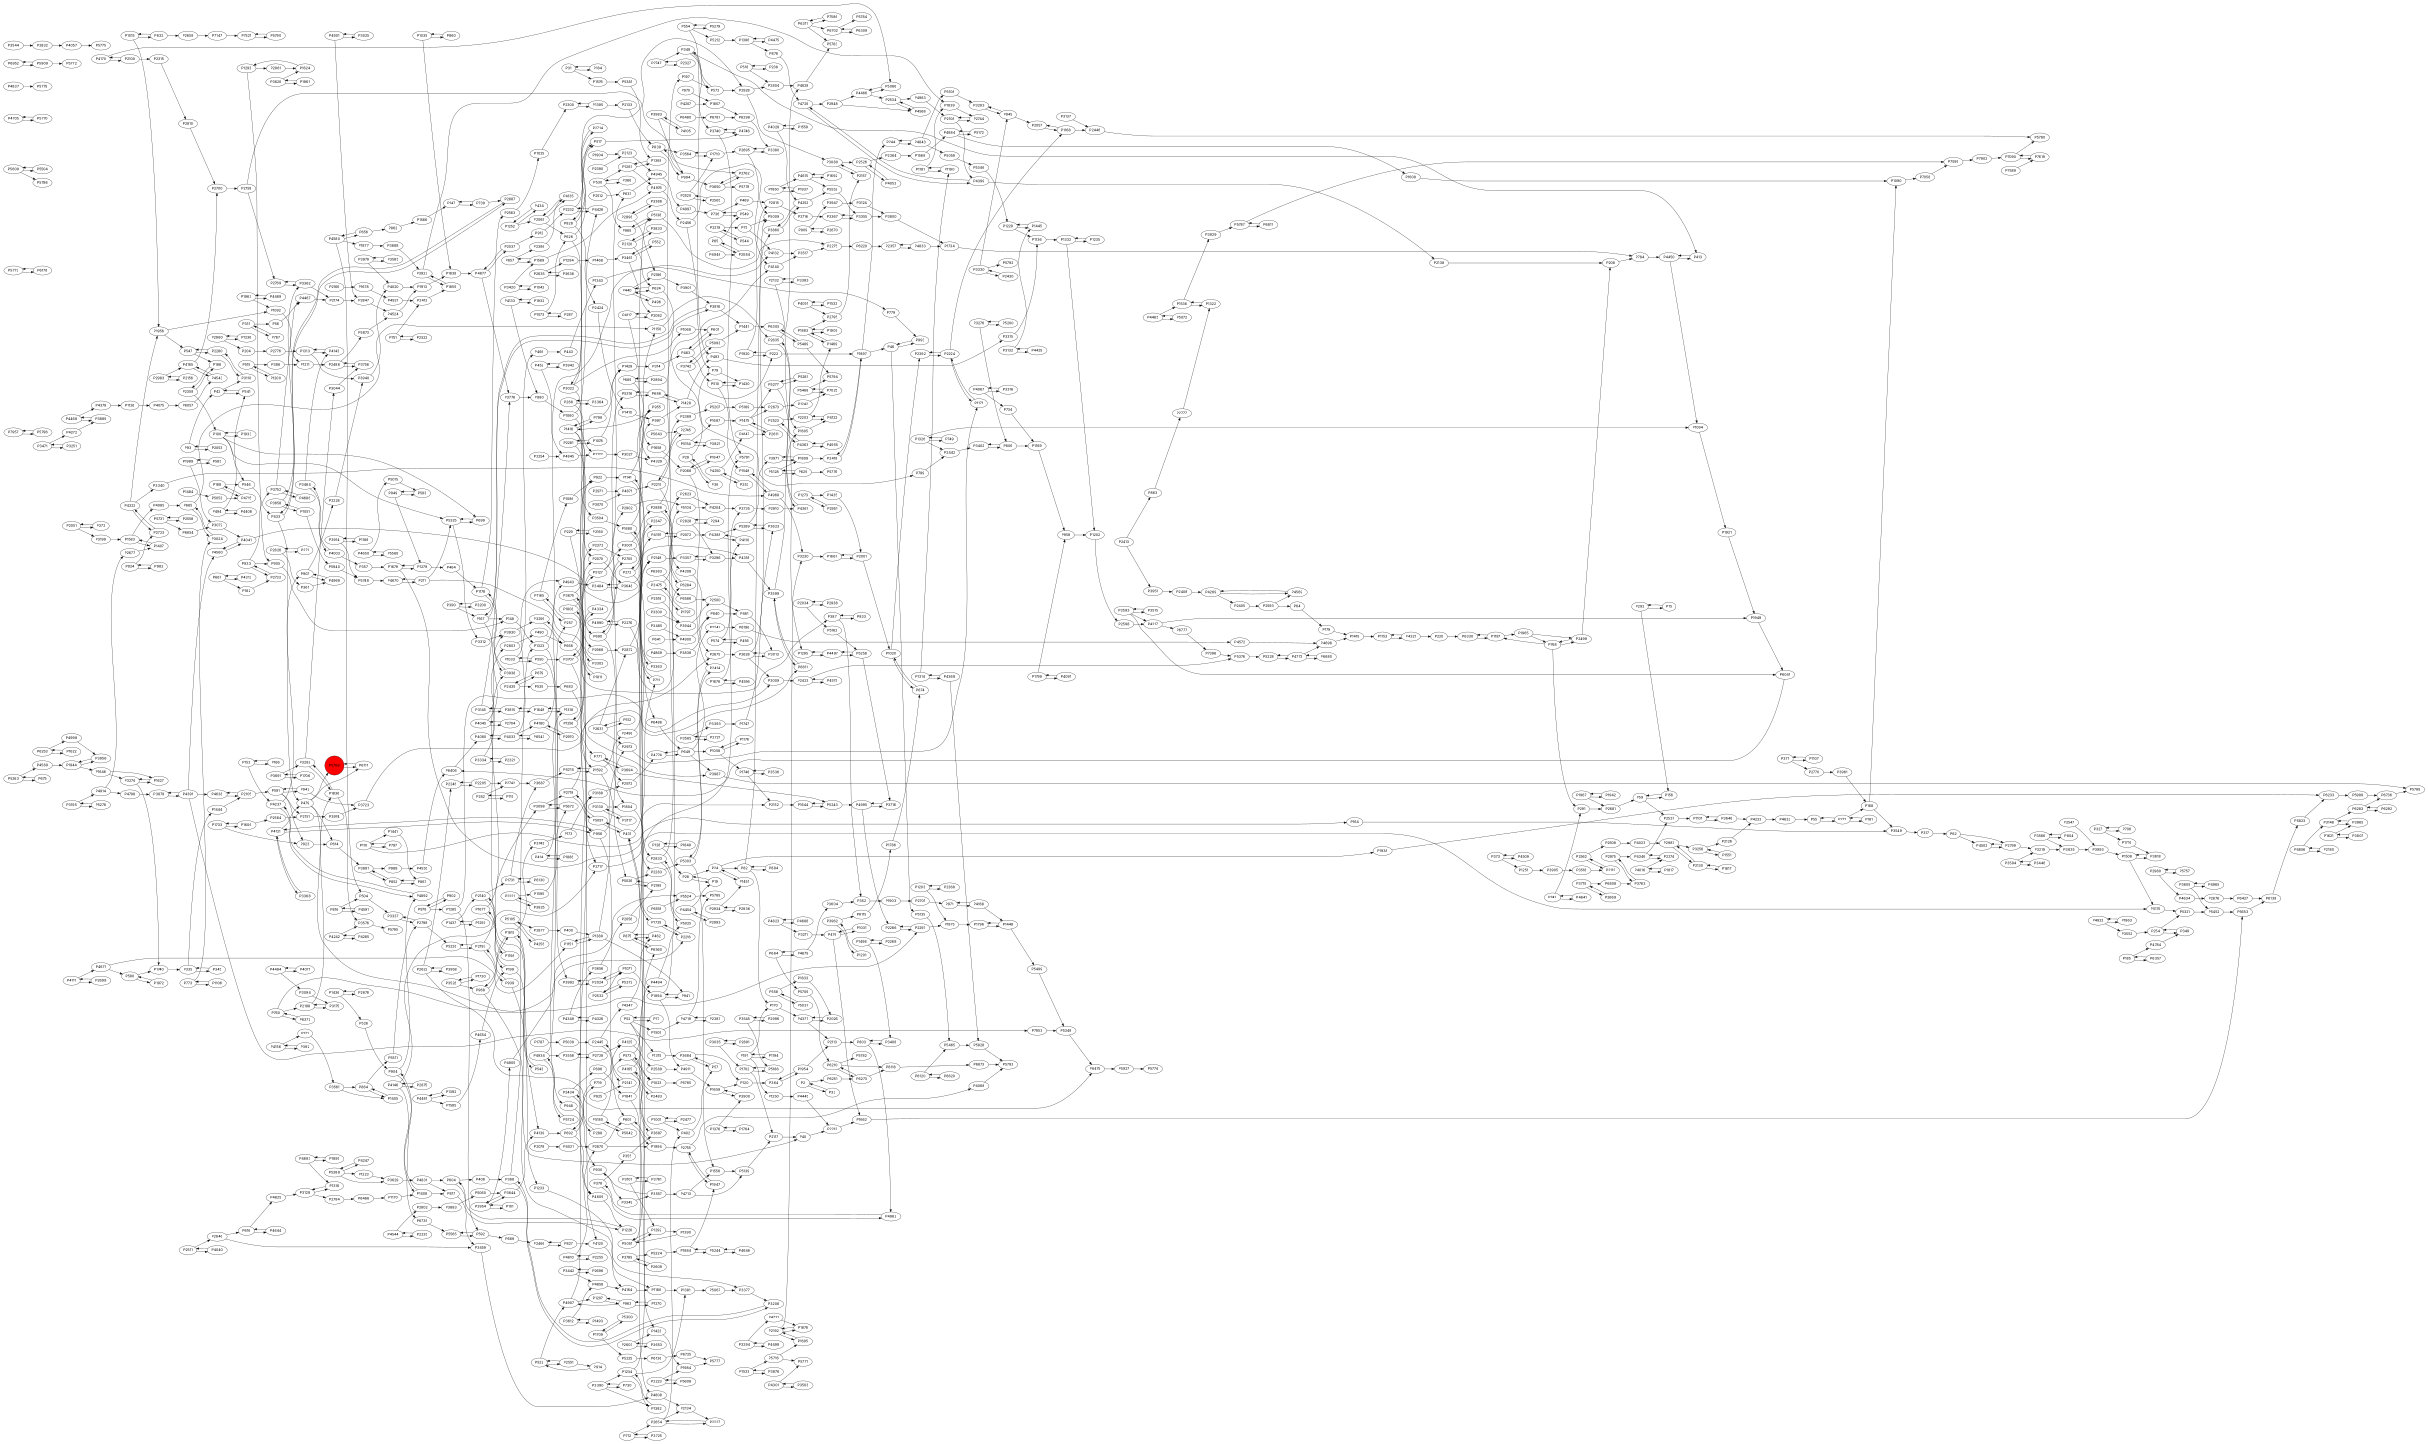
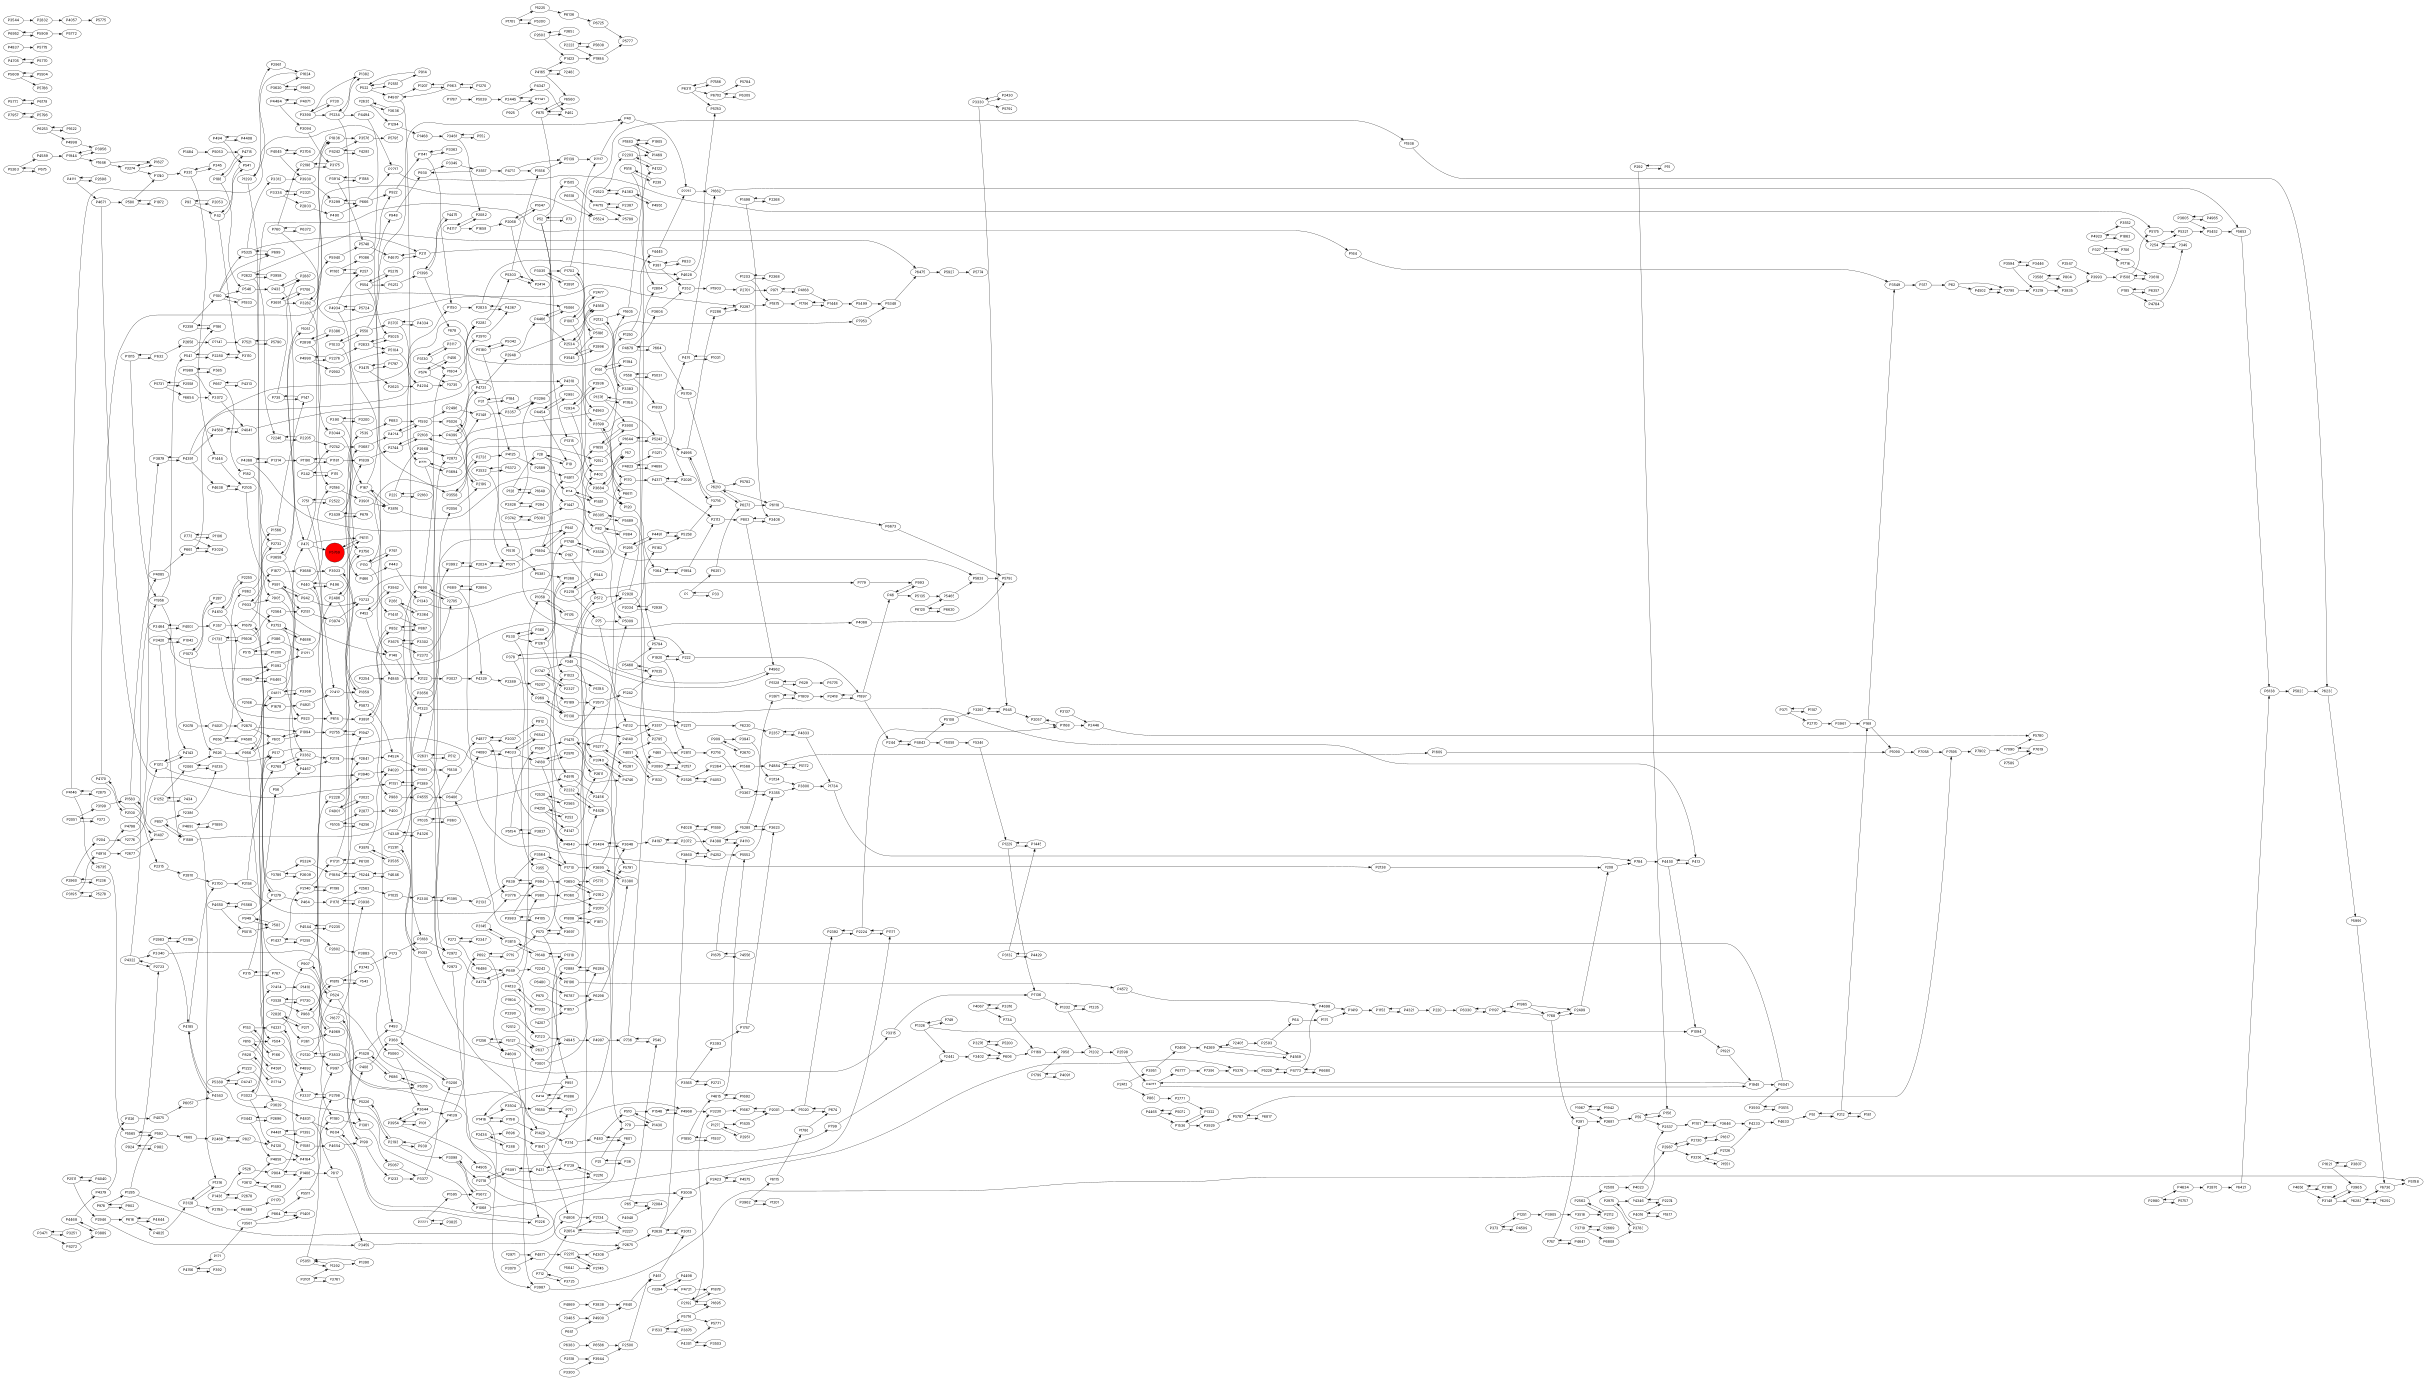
(443, 554) -> (335, 237)
(1137, 617) -> (1454, 1082)
